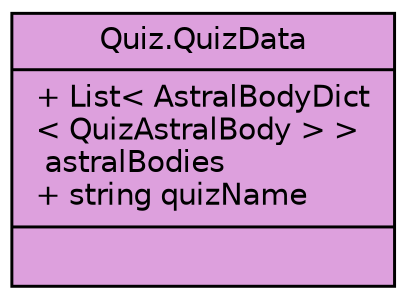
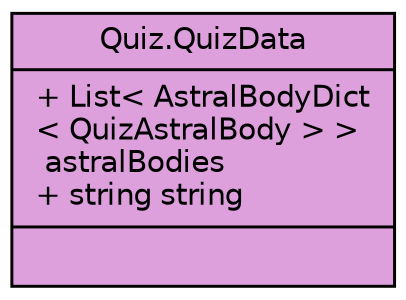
(172, 196) -> (139, 196)
